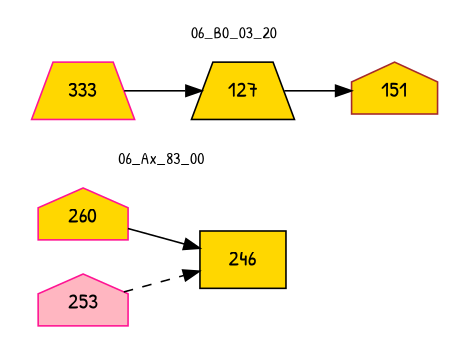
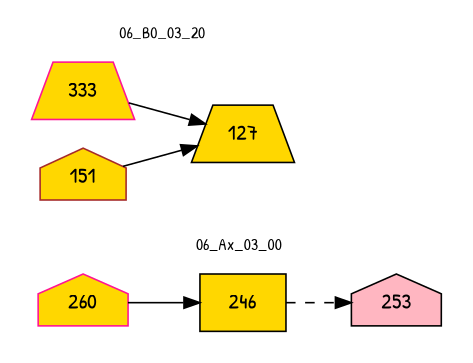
(310, 91) -> (152, 158)
(162, 160) -> (240, 246)
(154, 284) -> (311, 303)
(83, 303) -> (396, 303)
